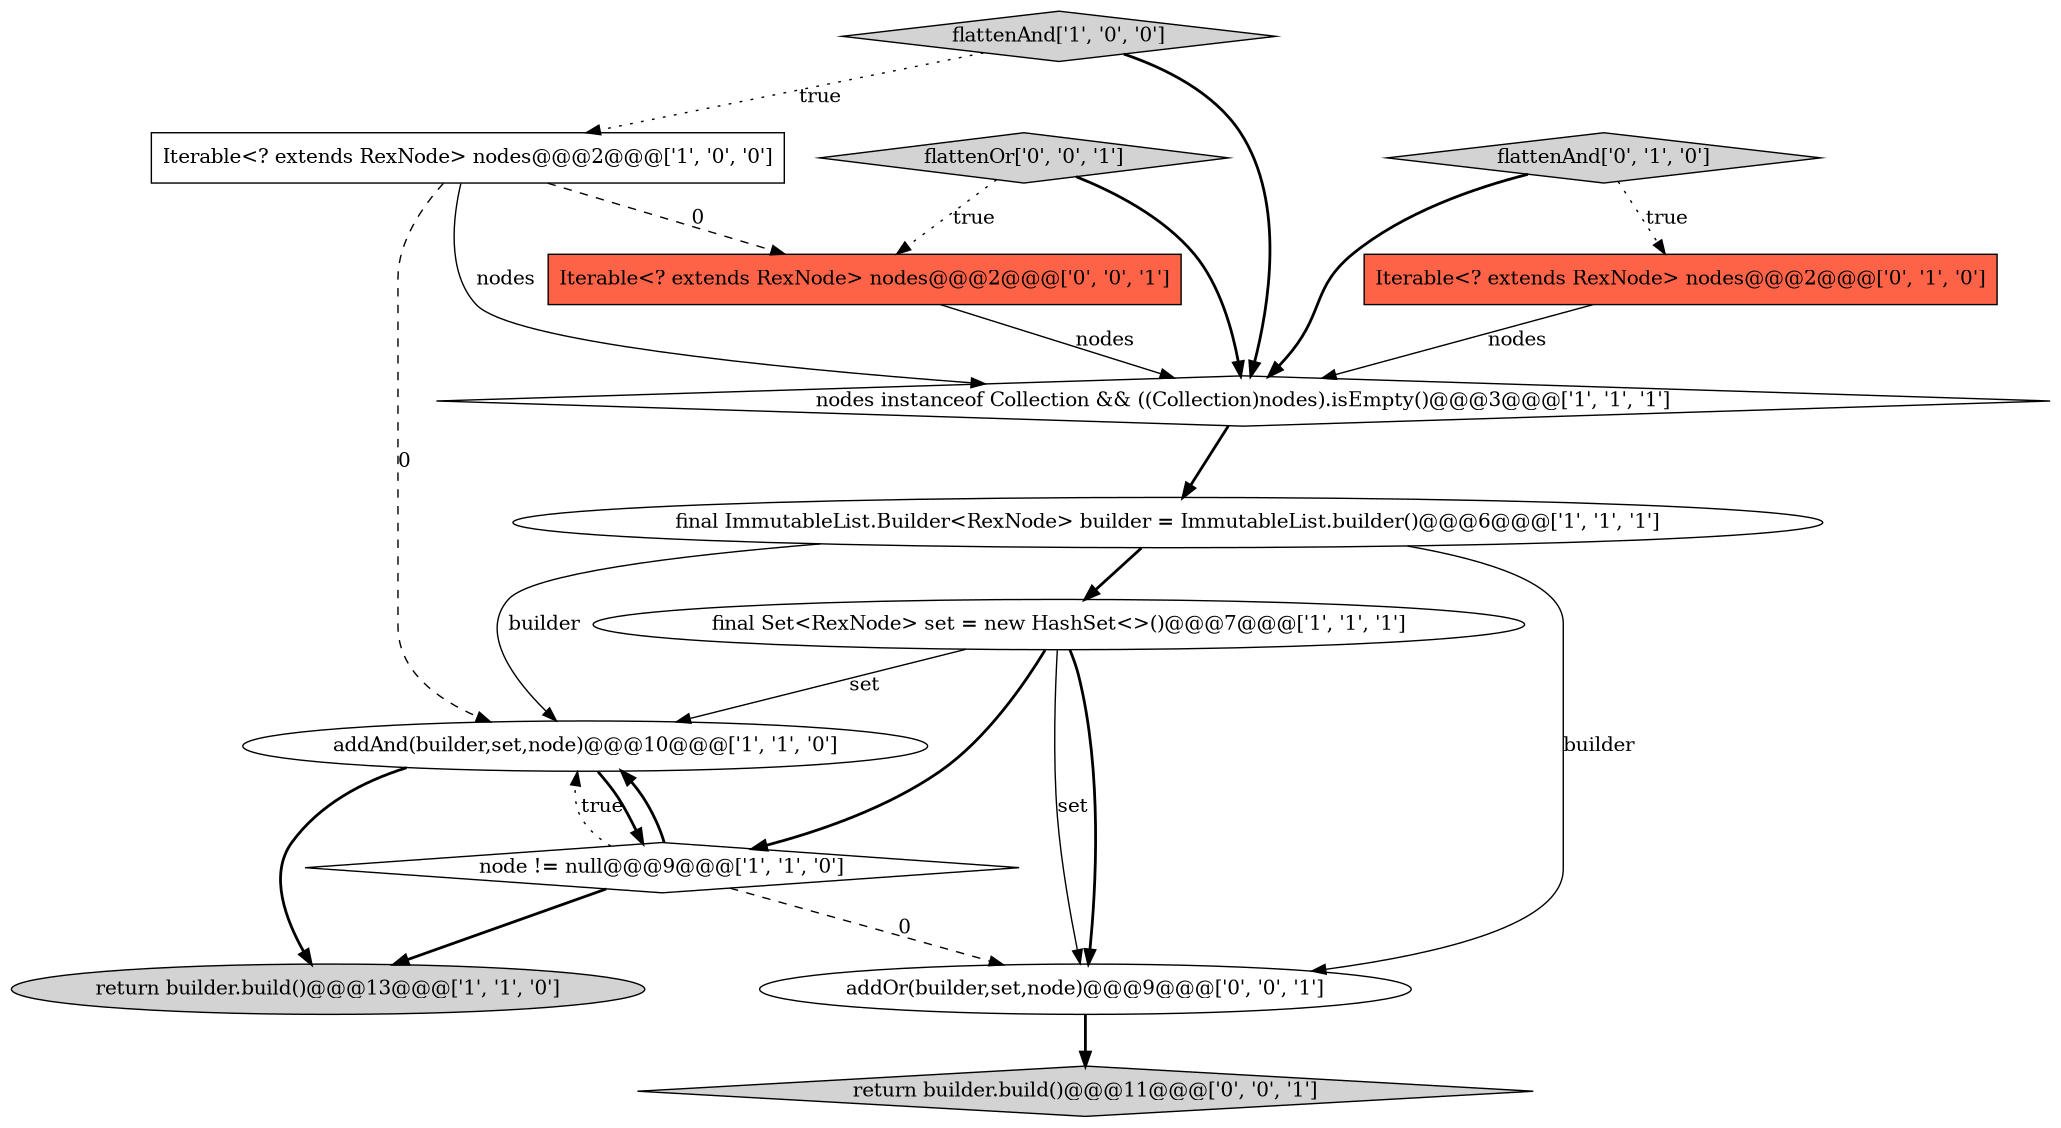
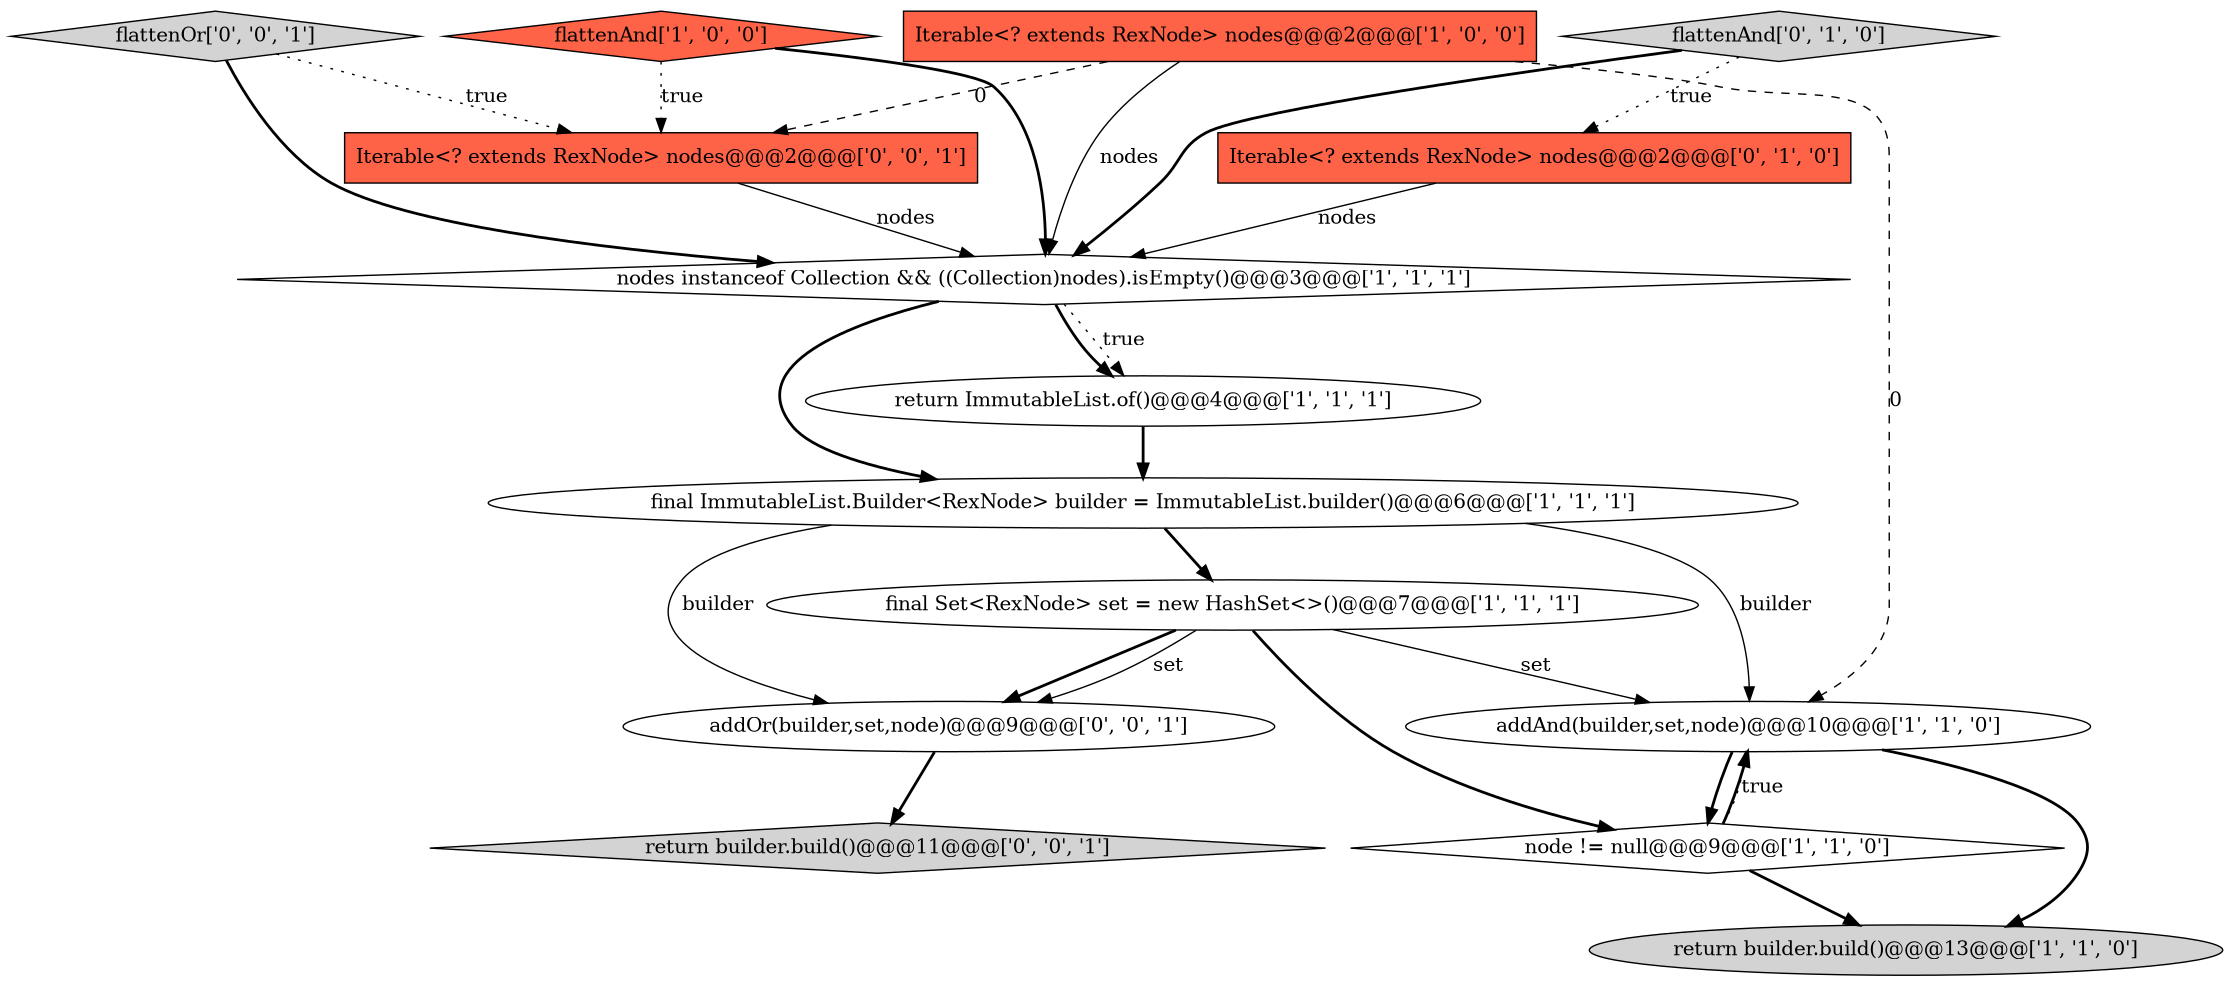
(1059, 36) -> (661, 36)
(792, 91) -> (661, 90)
(468, 158) -> (1220, 36)
none -> (1143, 401)
(860, 925) -> none
